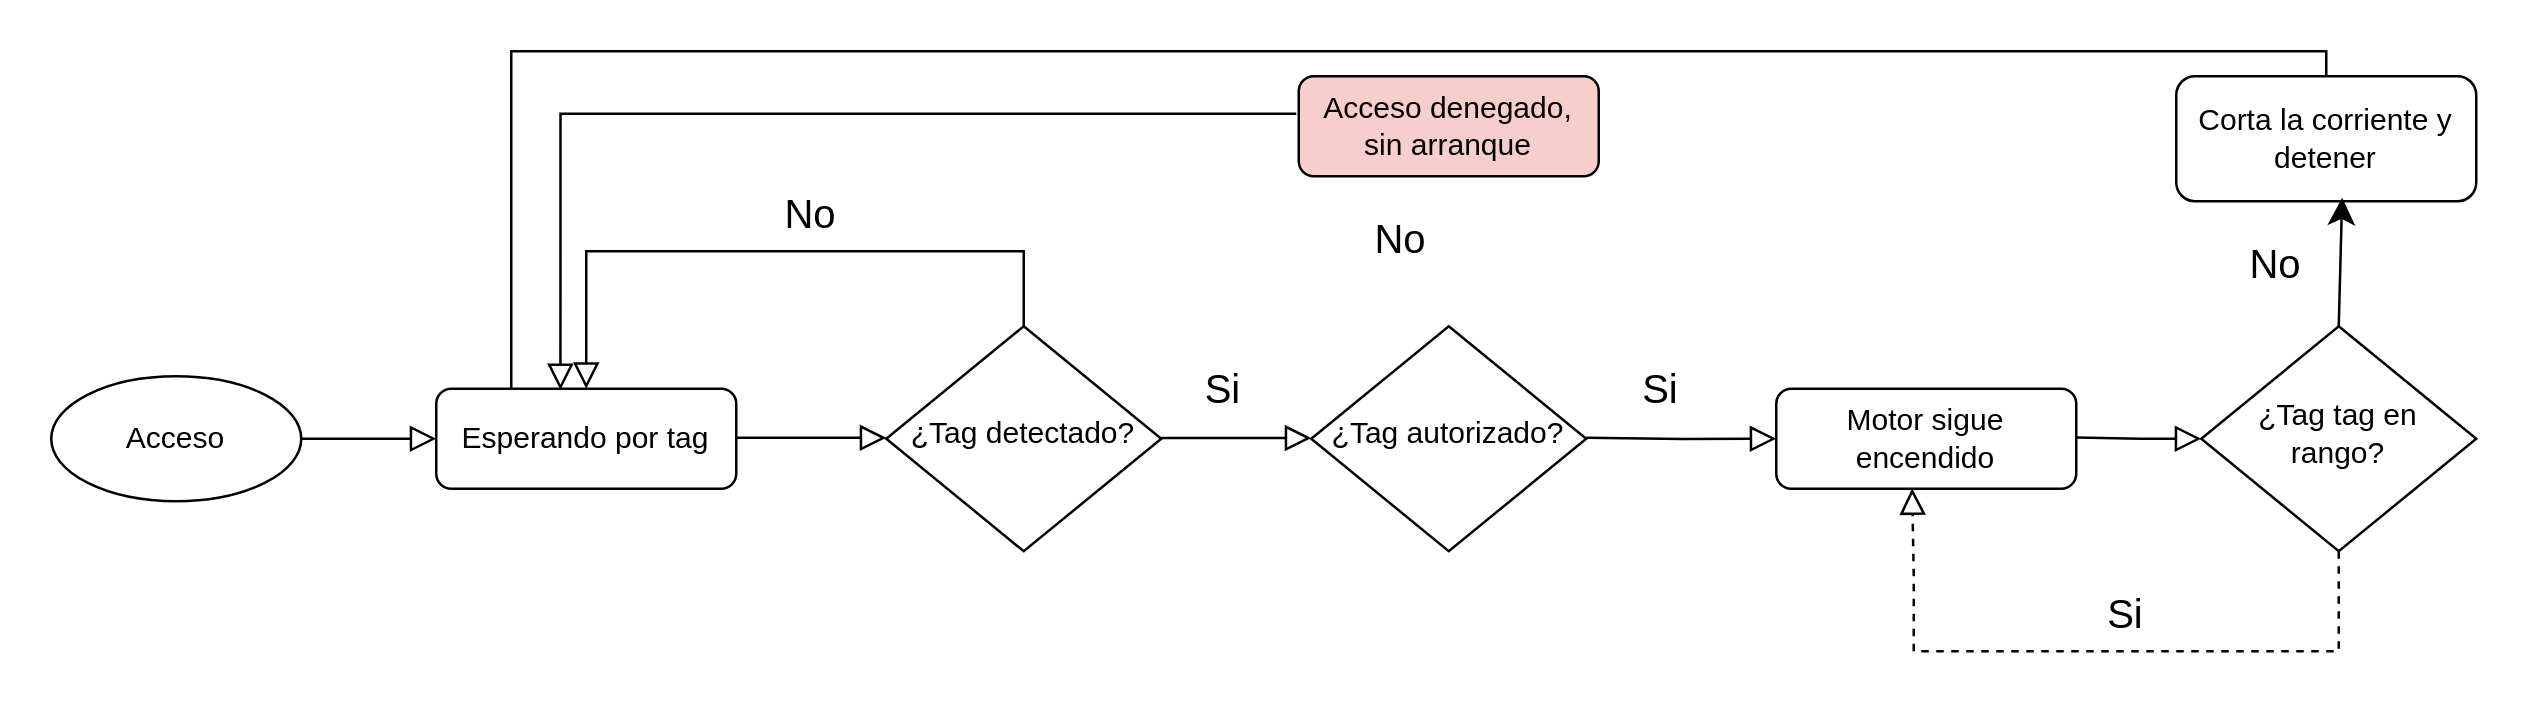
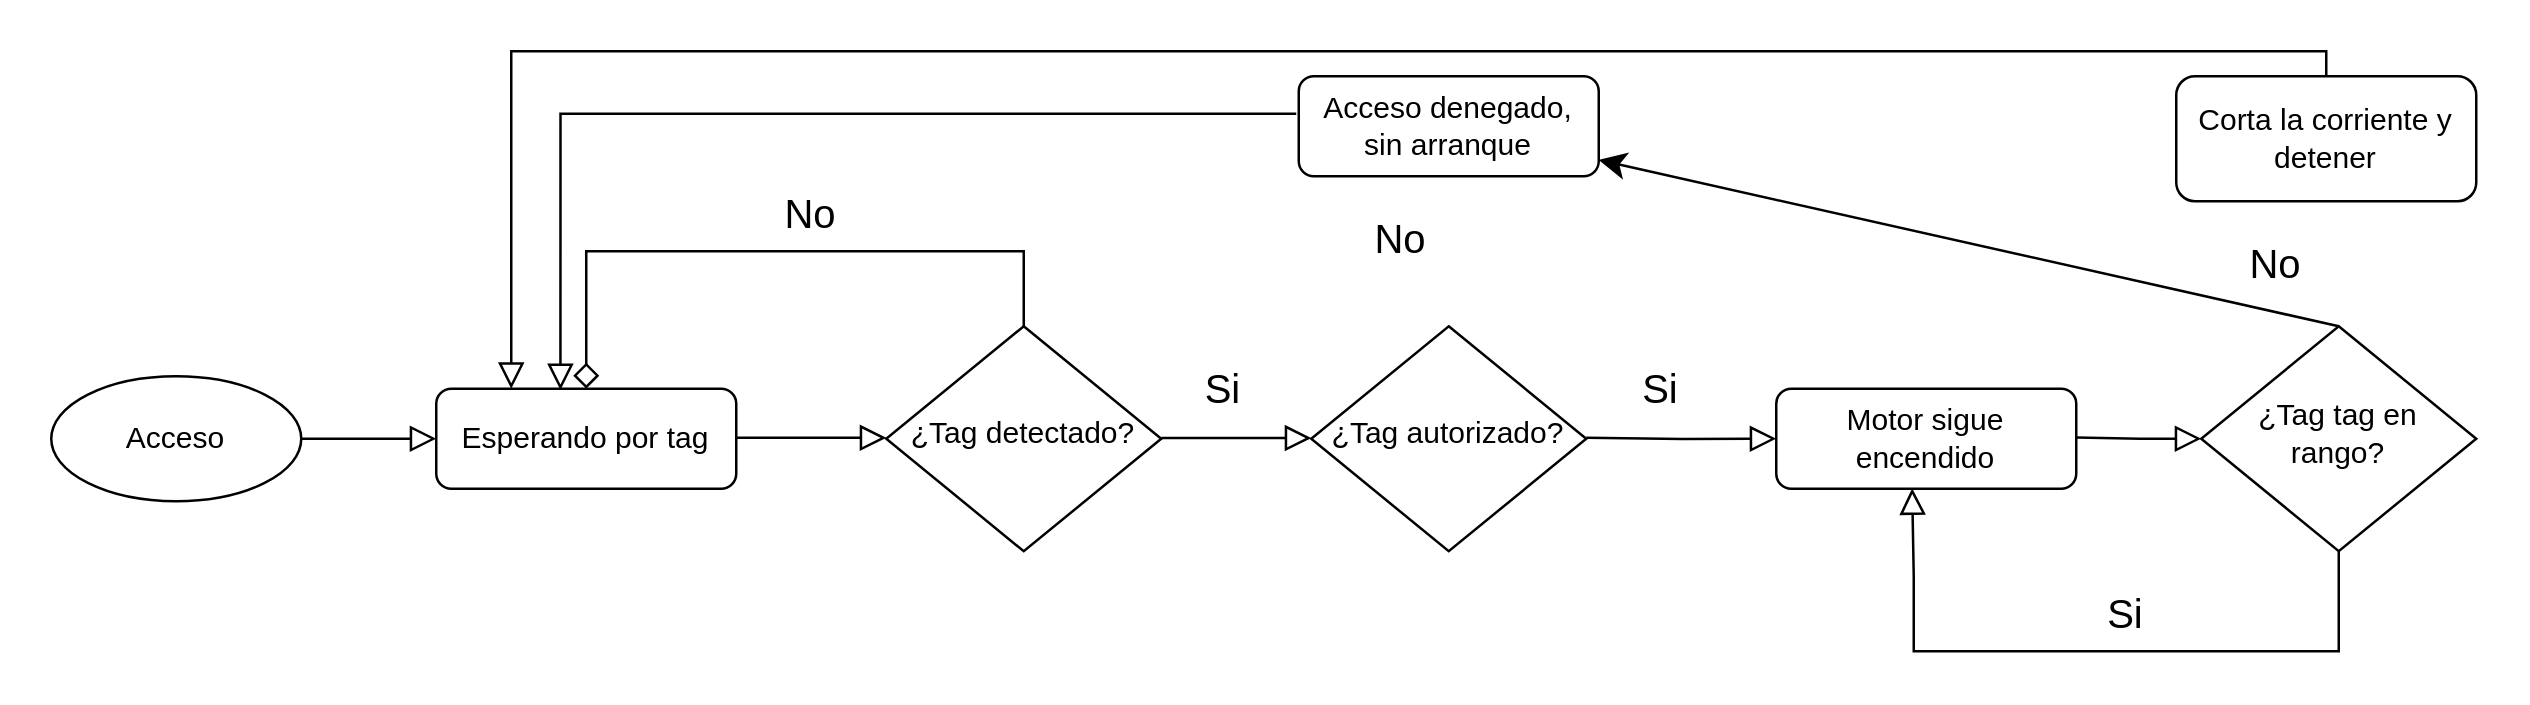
(1449, 126) -> (1449, 126)
(2340, 271) -> (1978, 245)
(586, 361) -> (586, 362)
(511, 373) -> (511, 361)
(2107, 651) -> (2107, 651)
